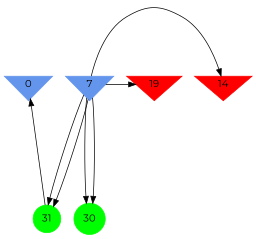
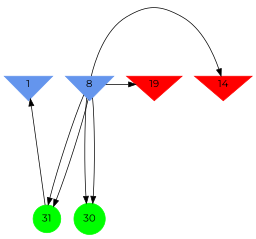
(28, 84) -> (28, 84)
(90, 84) -> (90, 84)
